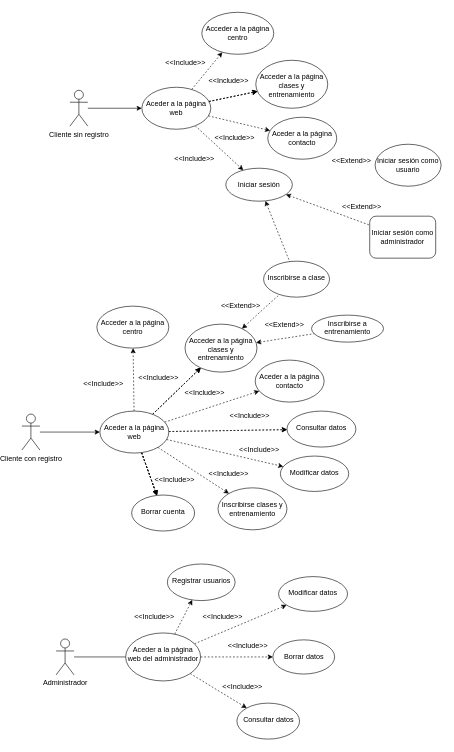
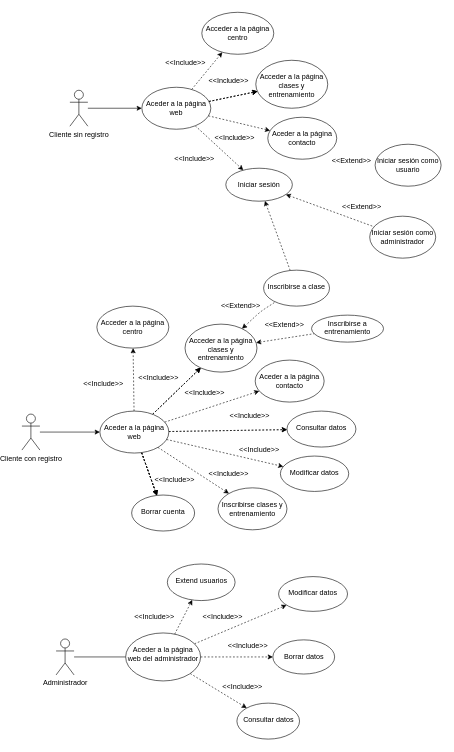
(403, 237) -> (403, 237)
(297, 279) -> (297, 288)
(202, 577) -> (202, 573)
